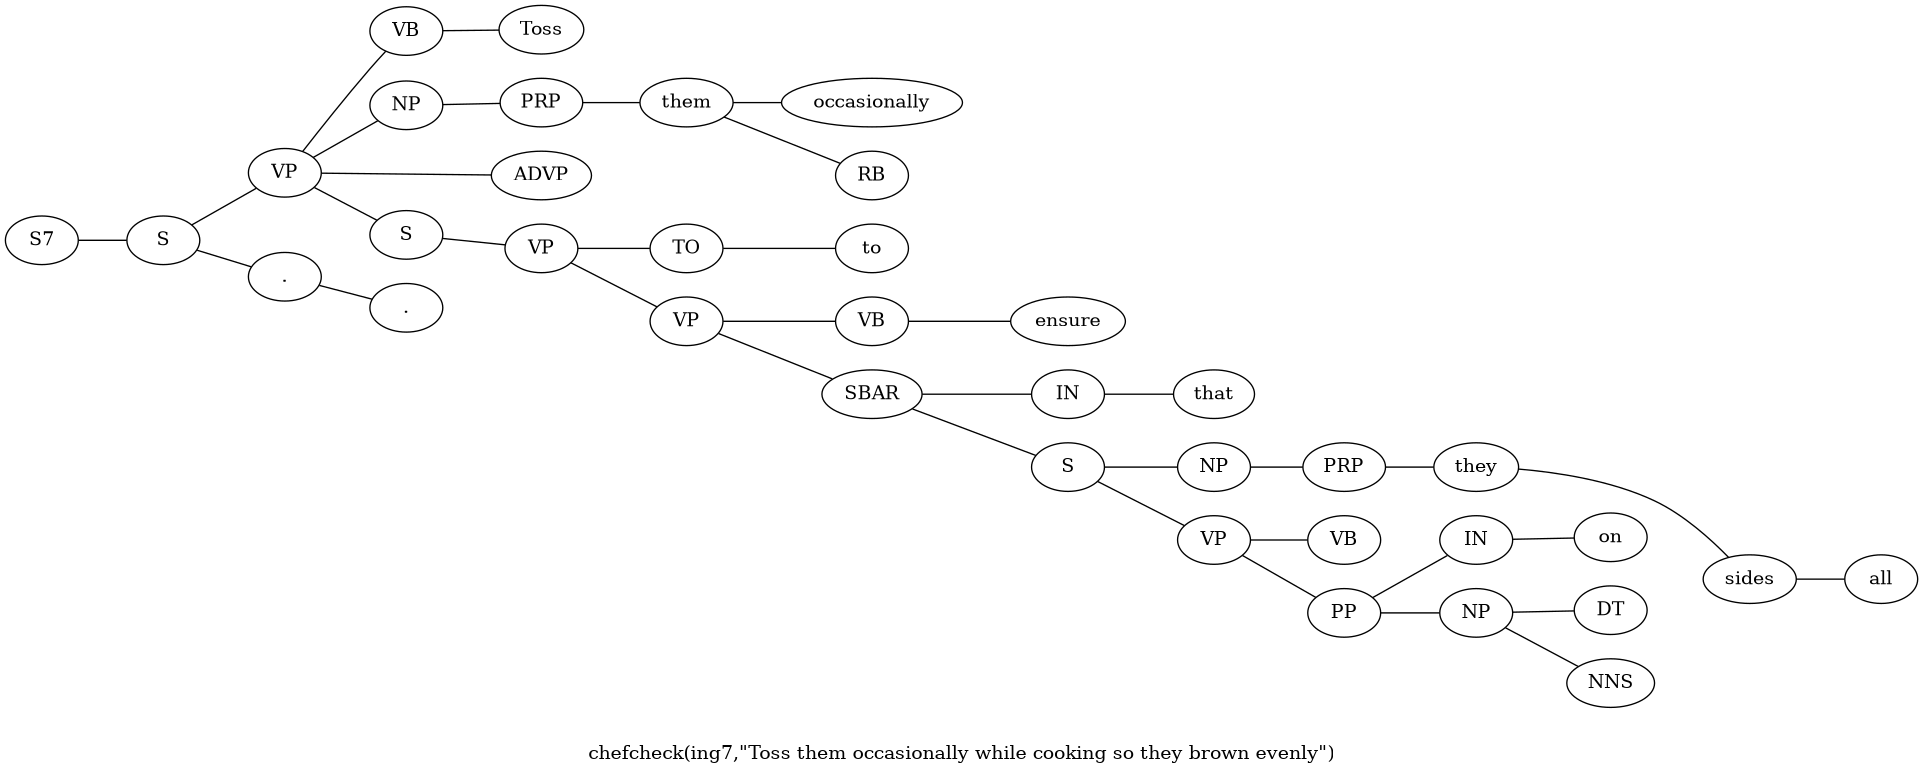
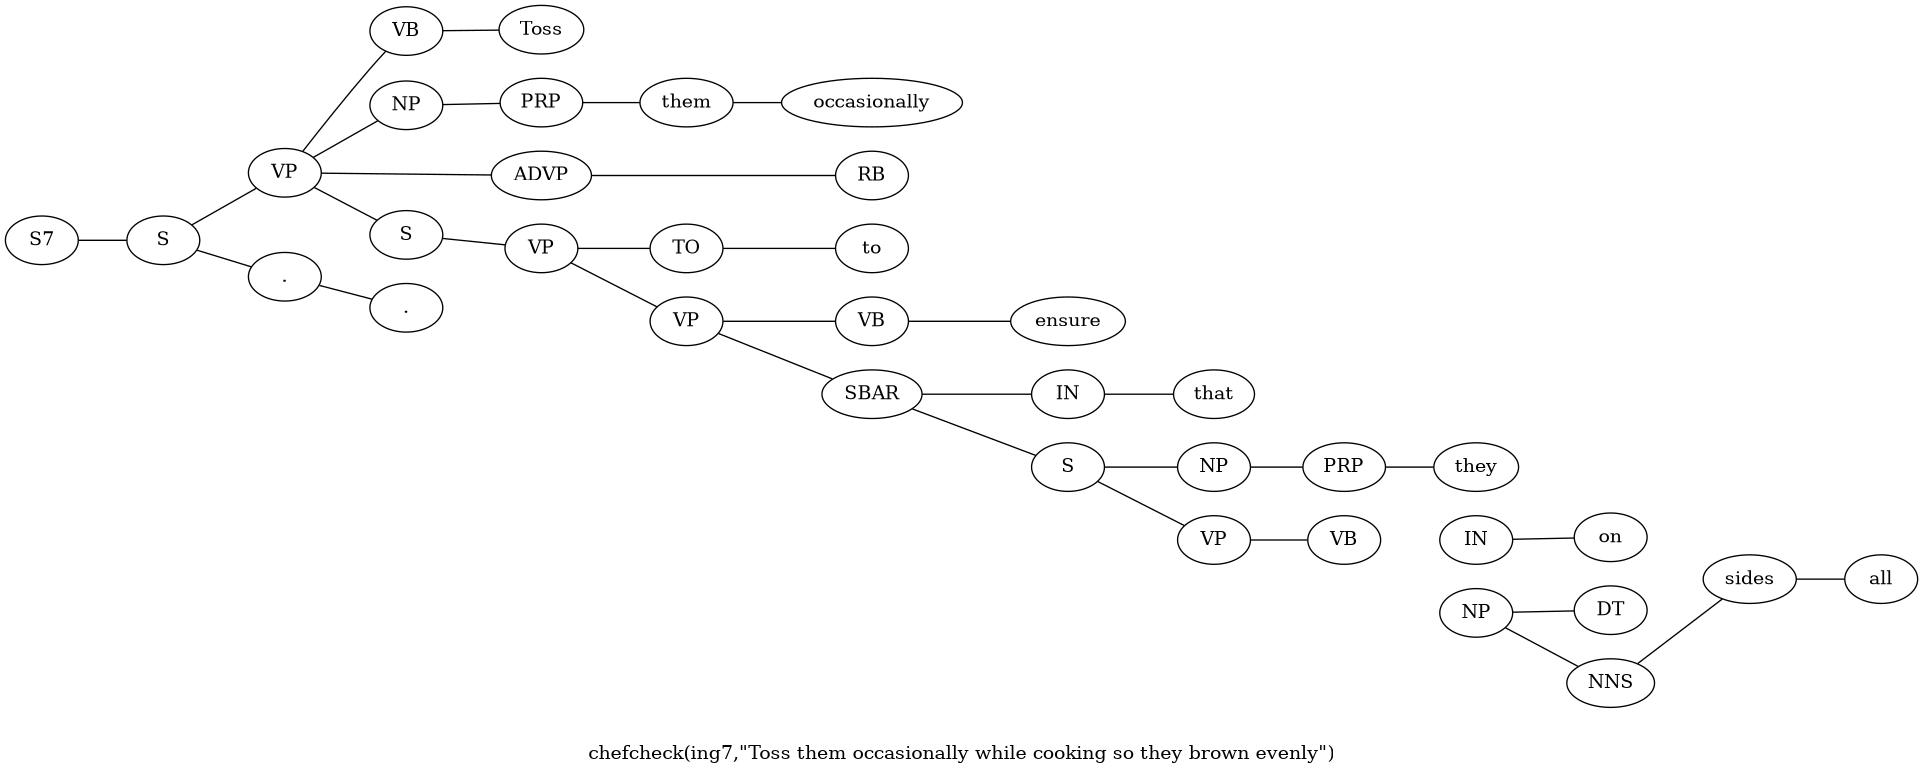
(782, 140) -> (713, 176)
(1633, 492) -> (1680, 631)
(1344, 613) -> none
